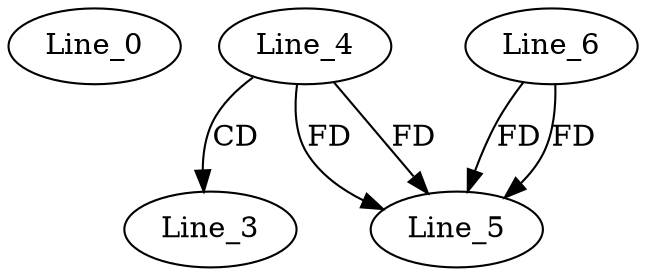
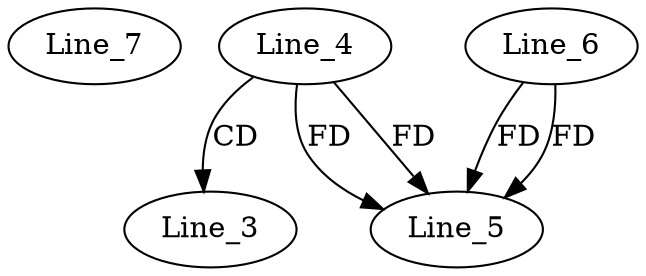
(95, 46) -> (95, 46)
